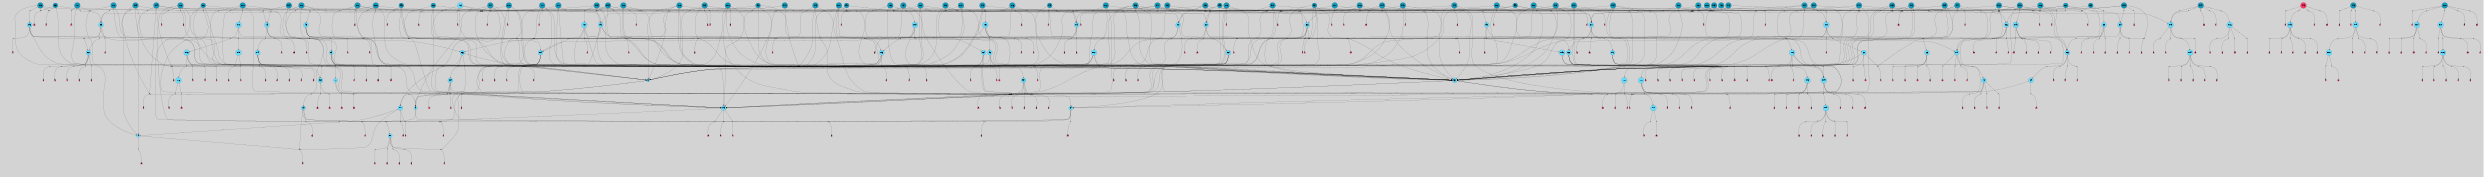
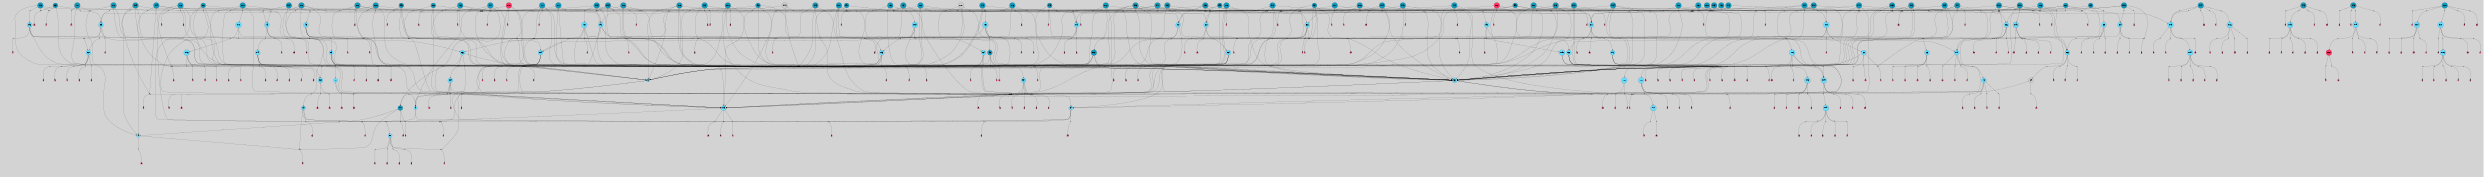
(460, 5) -> (460, 5)
(509, 5) -> (509, 5)
(785, 5) -> (785, 5)
(945, 5) -> none
(961, 5) -> (961, 5)
(1497, 5) -> (1497, 5)
(2303, 5) -> (2303, 5)
(238, 53) -> none
(990, 53) -> (990, 53)
(1094, 53) -> (1094, 53)
(2329, 53) -> (2329, 53)
(178, 80) -> none
(2031, 80) -> (2031, 80)
(400, 108) -> (400, 108)
